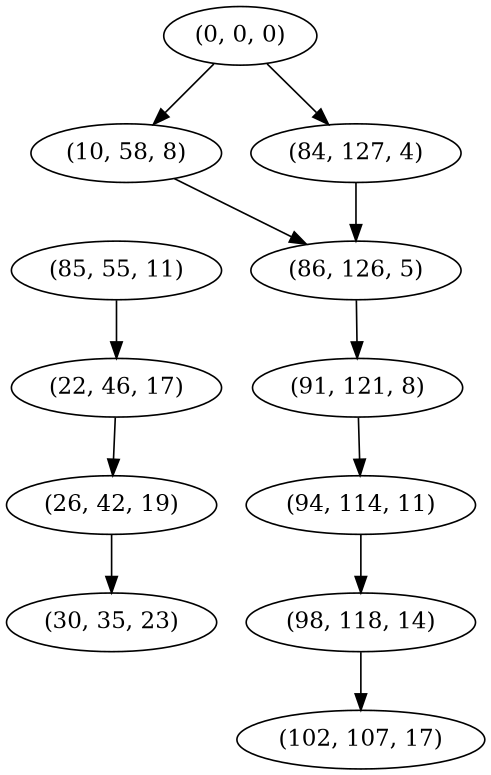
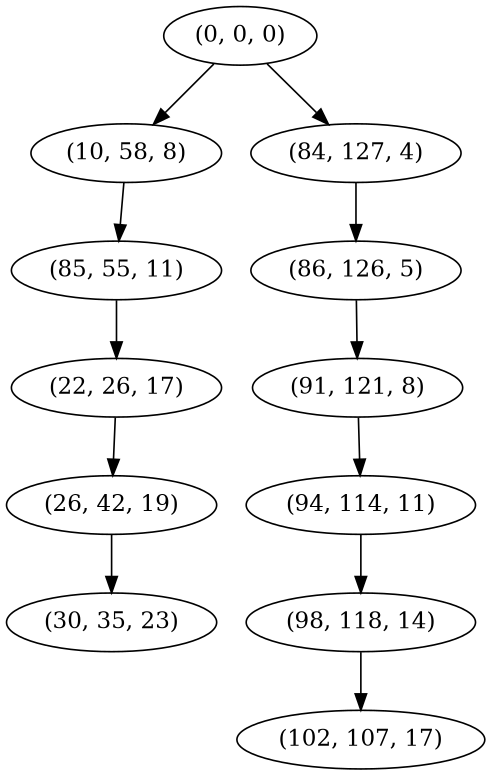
(233, 208) -> (122, 204)
(116, 388) -> (116, 388)
